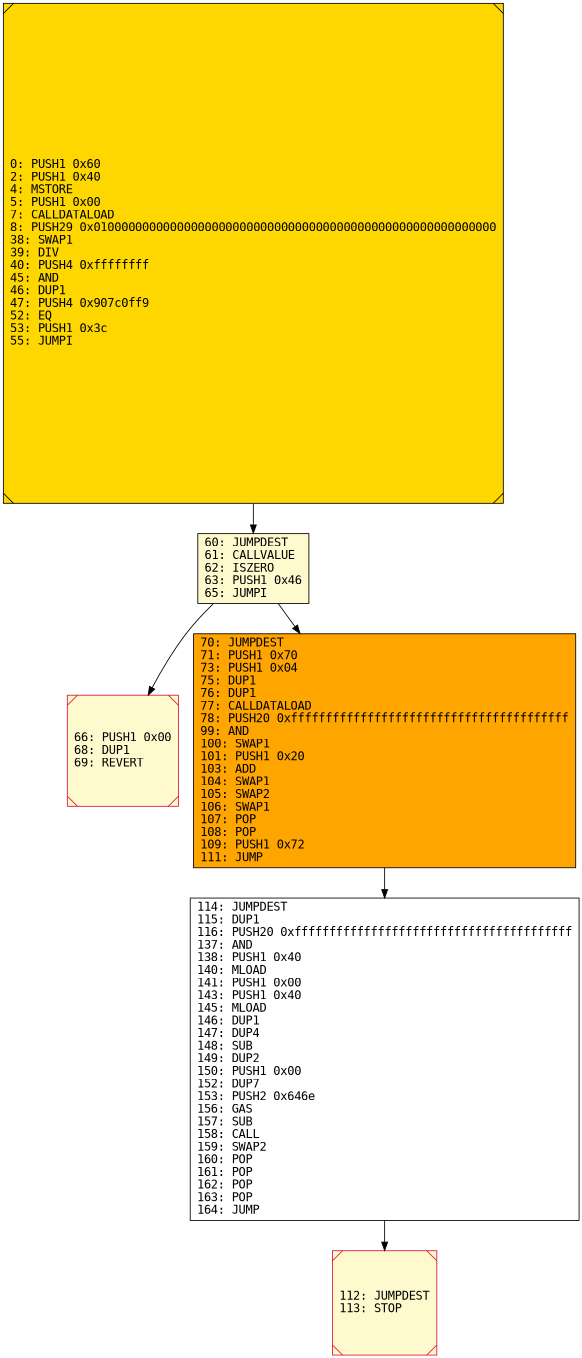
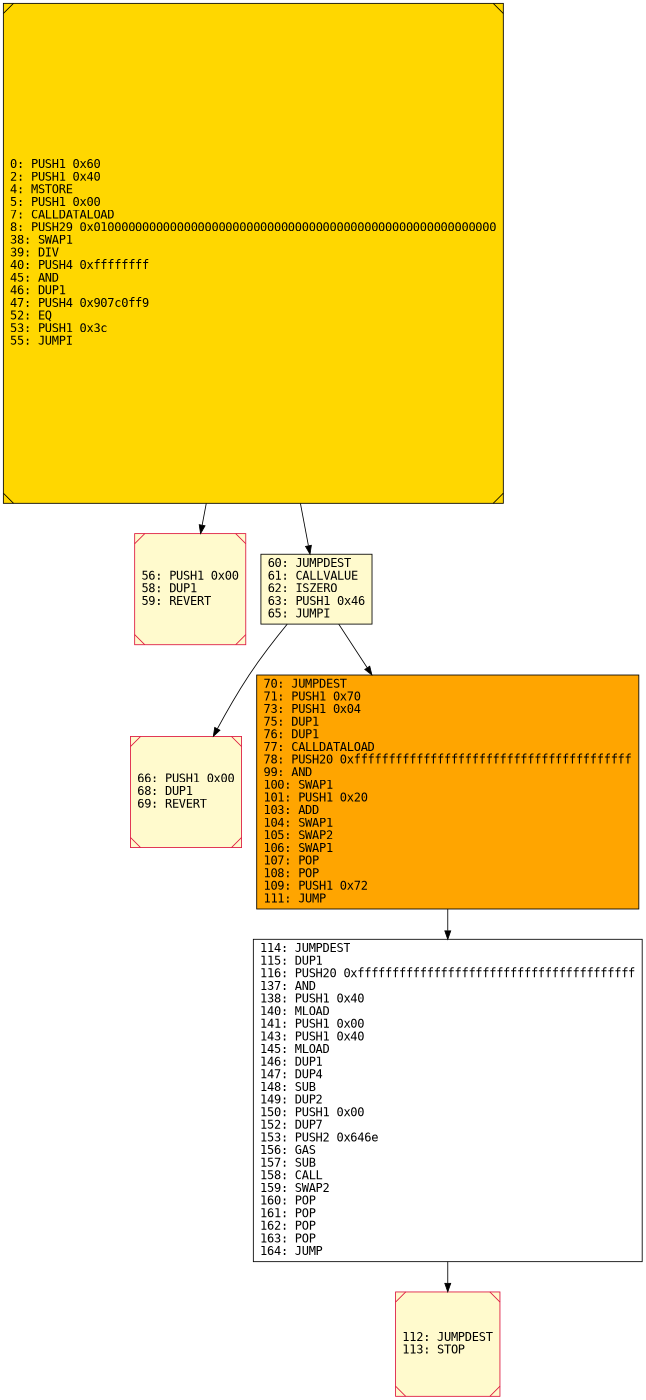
none -> (190, 589)
